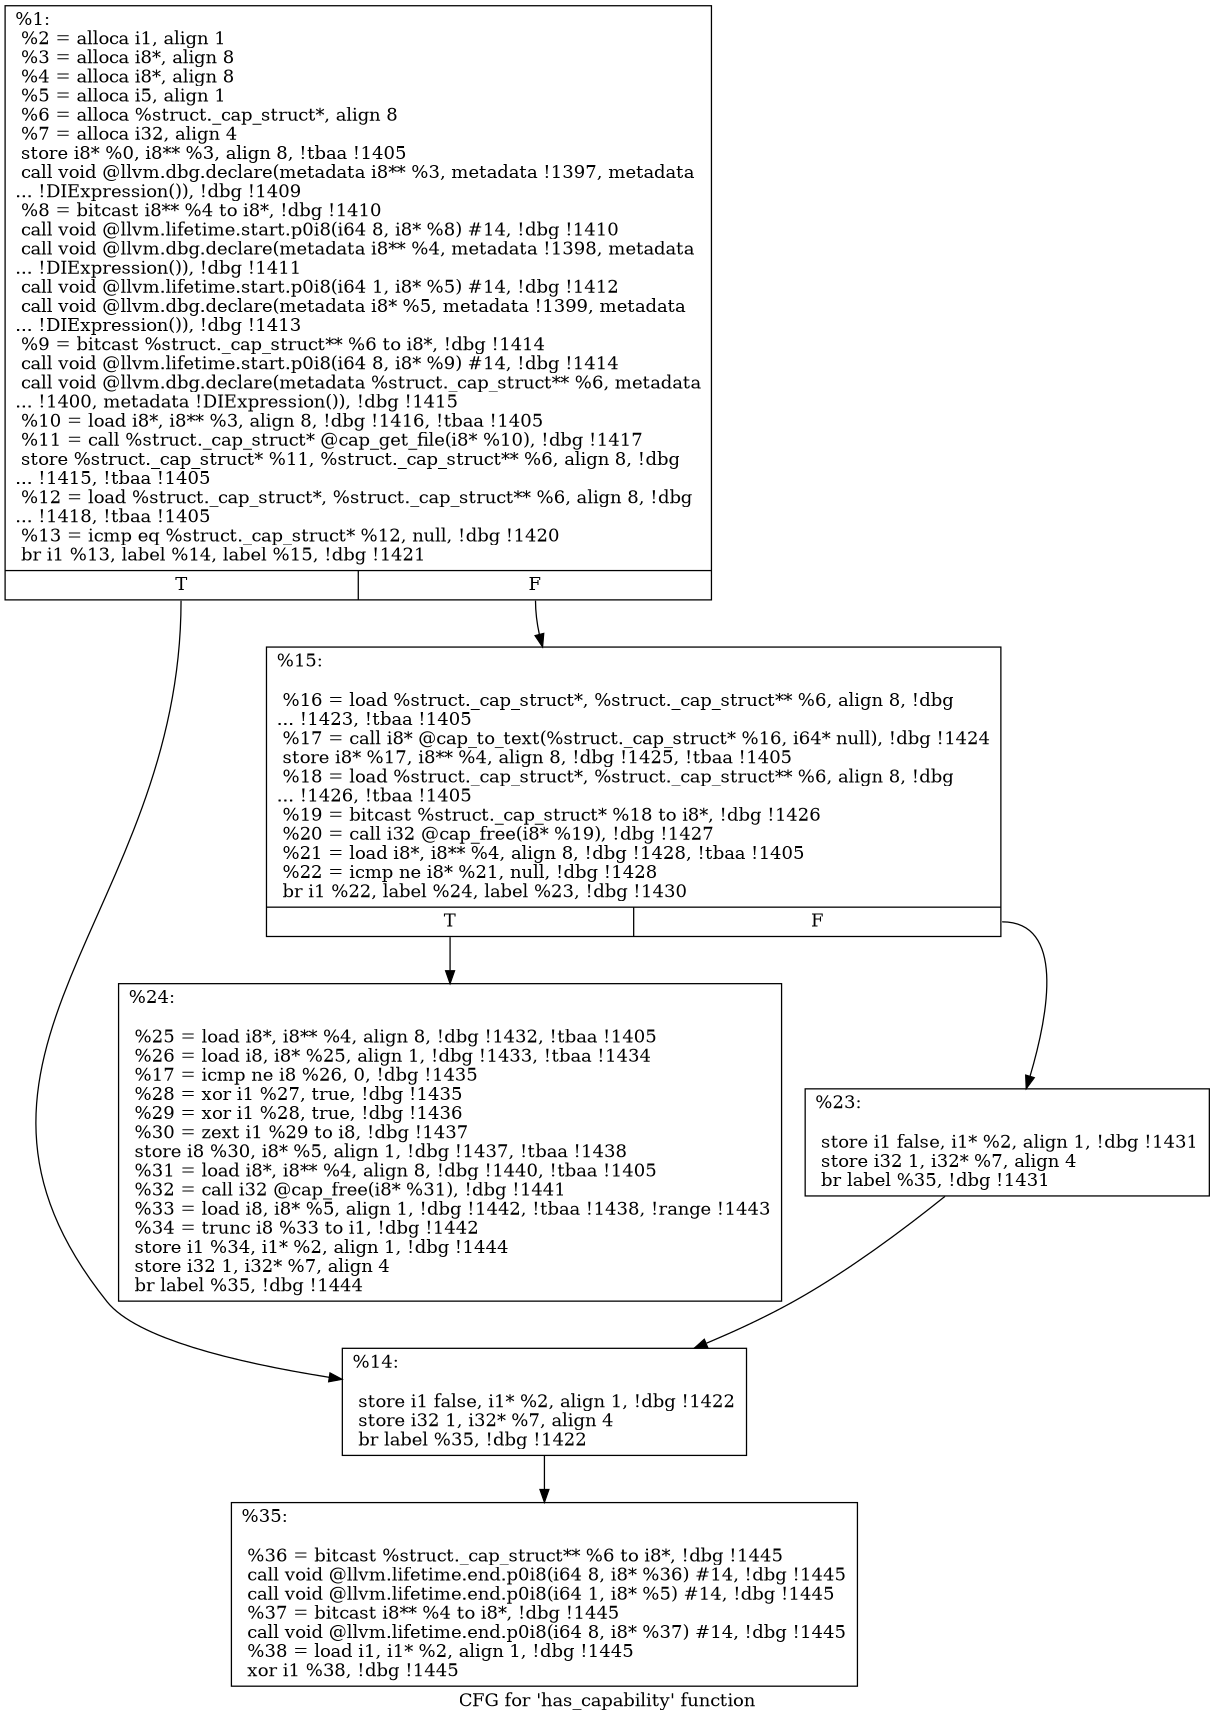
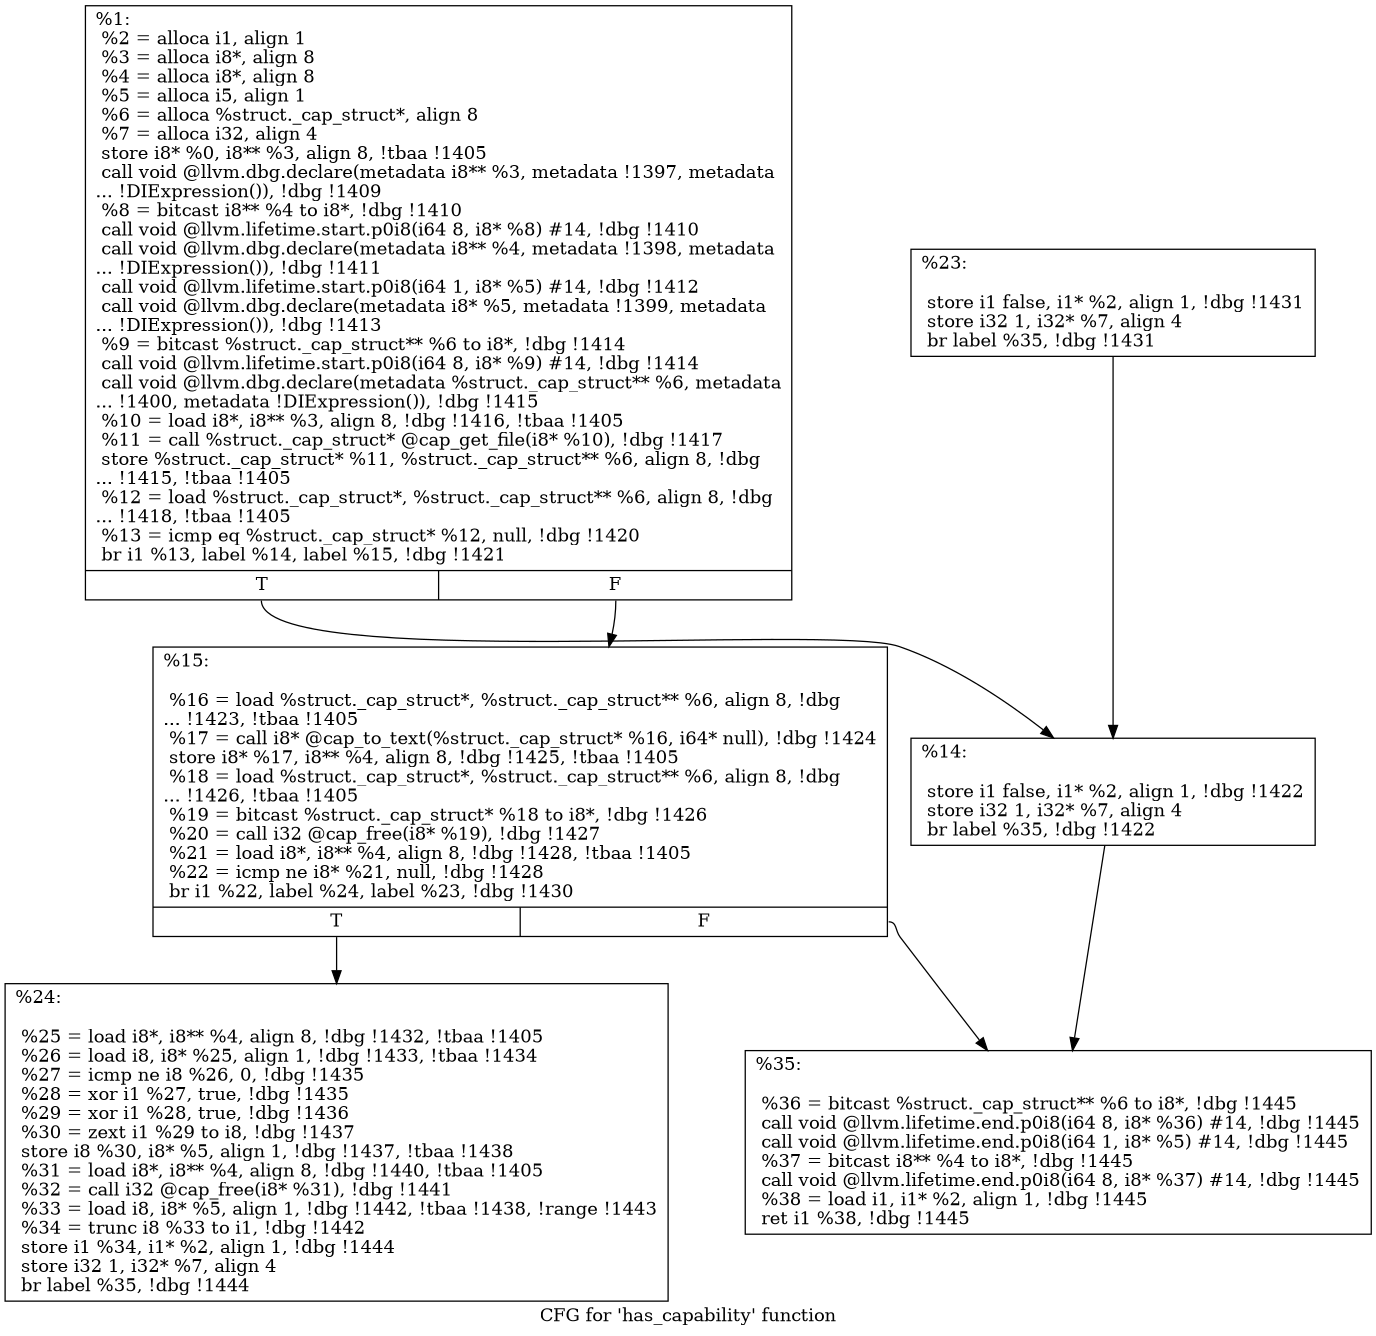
(1046, 987) -> (933, 981)
(303, 1075) -> (190, 1075)
(351, 1671) -> (863, 1219)
